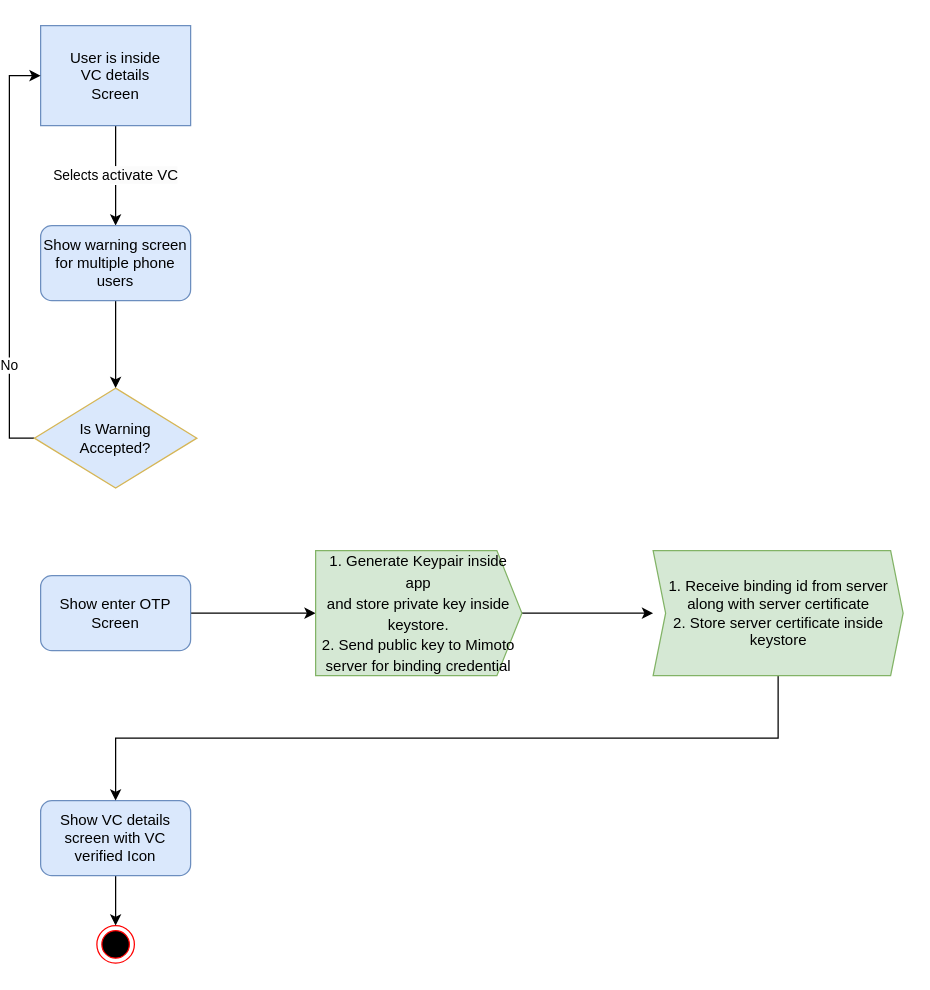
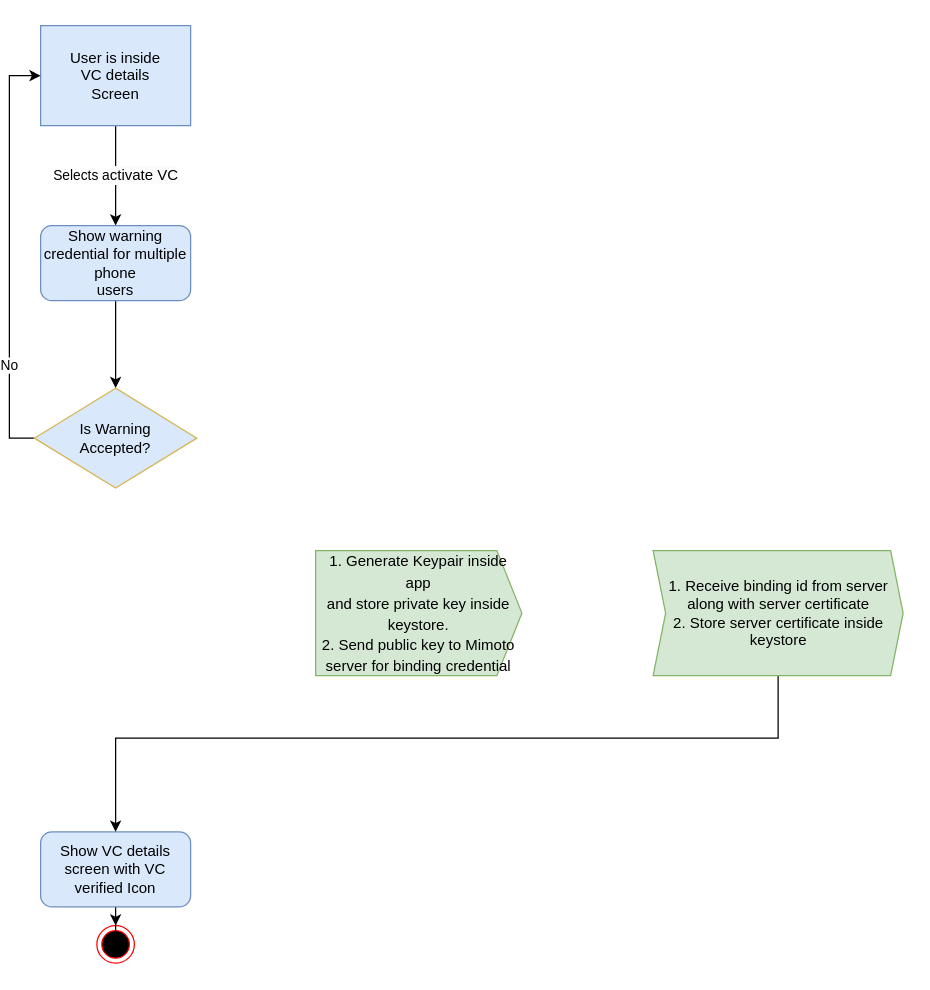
(116, 263) -> (116, 263)
(116, 613) -> none
(249, 613) -> none
(583, 613) -> none
(116, 838) -> (116, 869)
